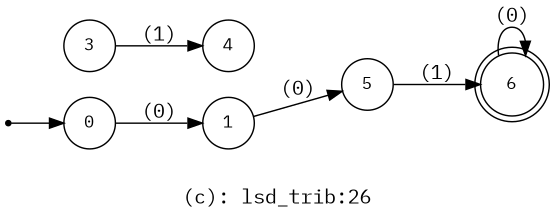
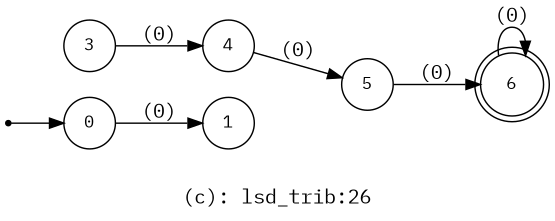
(159, 35) -> (159, 35)
(437, 74) -> (437, 74)
(291, 106) -> (291, 63)
